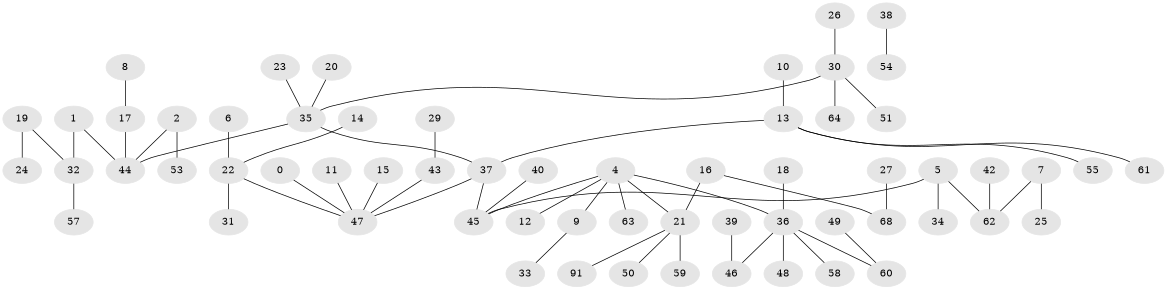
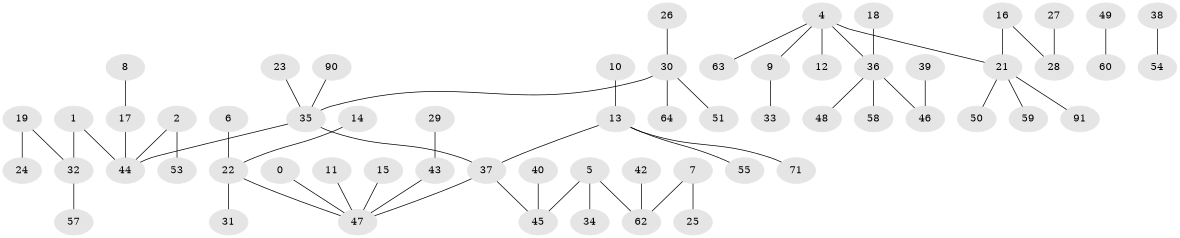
(332, 67) -> (332, 67)
(1145, 171) -> (796, 171)
(543, 194) -> none
(887, 222) -> (1054, 67)
(835, 248) -> none
